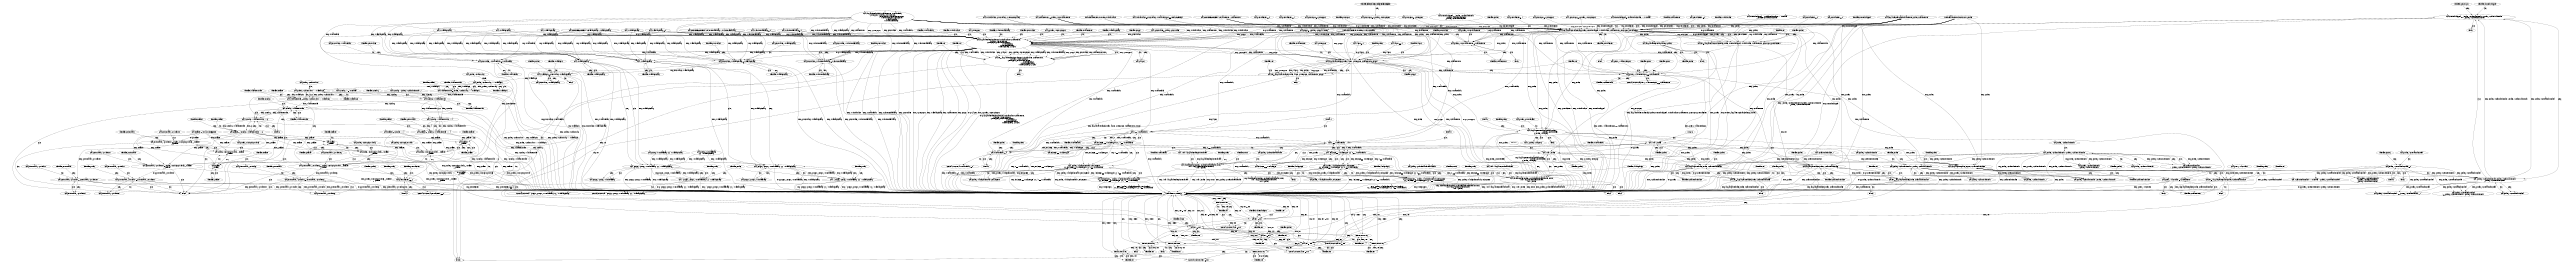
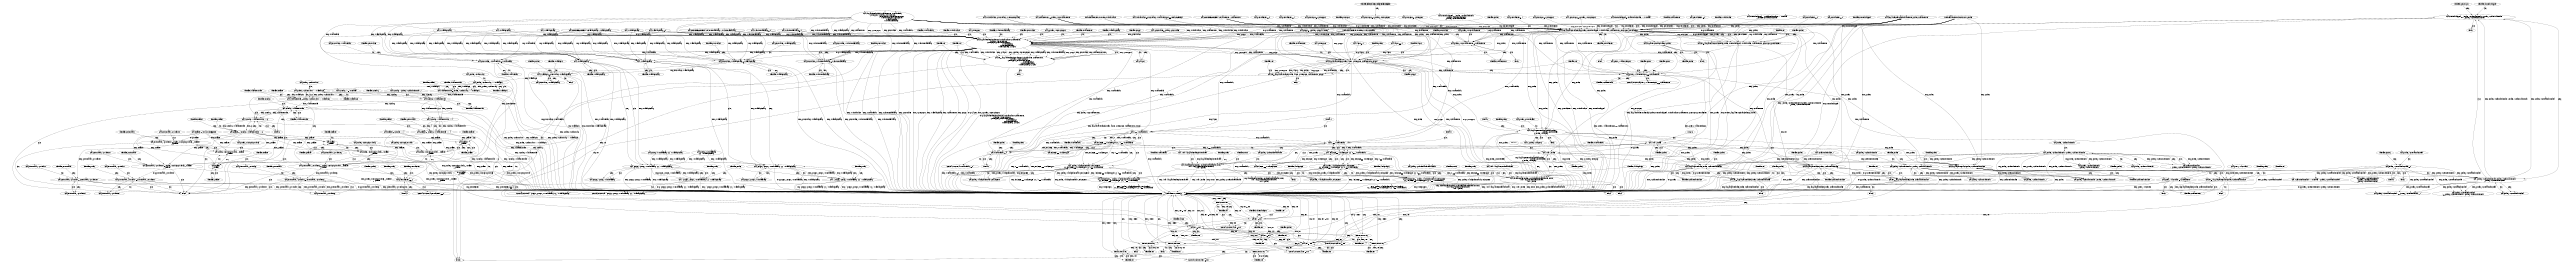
(1658, 43) -> (1658, 43)
(1820, 43) -> (1820, 43)
(484, 79) -> (484, 79)
none -> (1077, 112)
(1266, 167) -> (1266, 167)
(1967, 167) -> (1967, 167)
